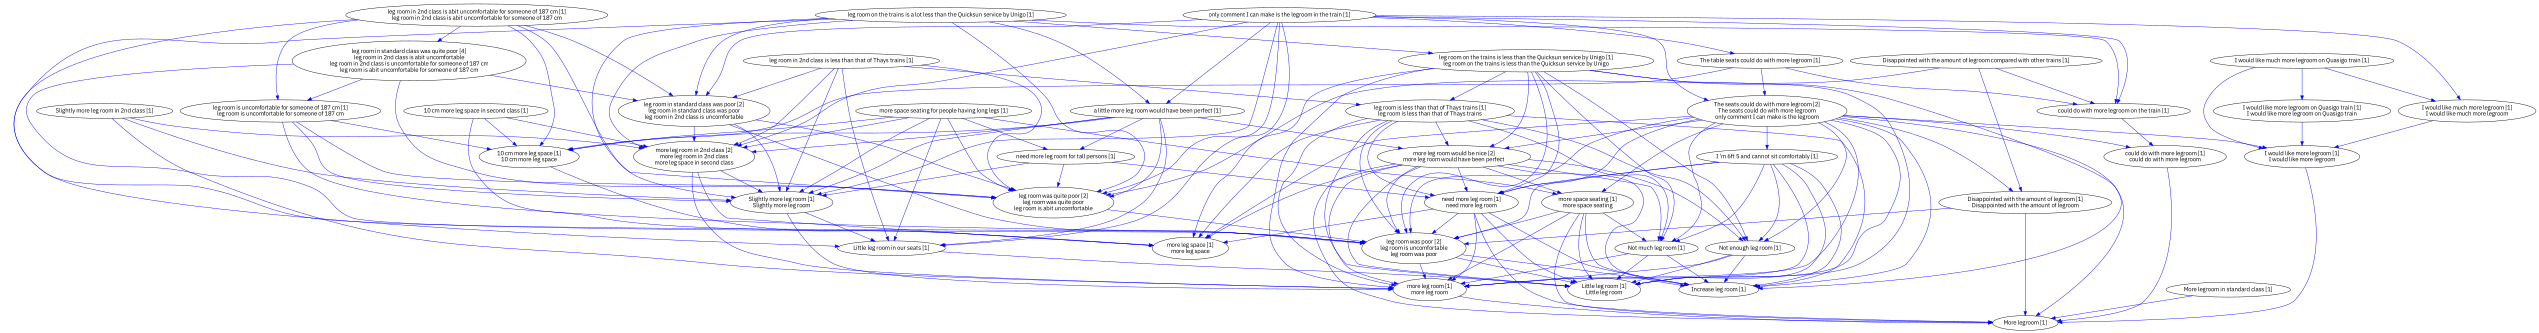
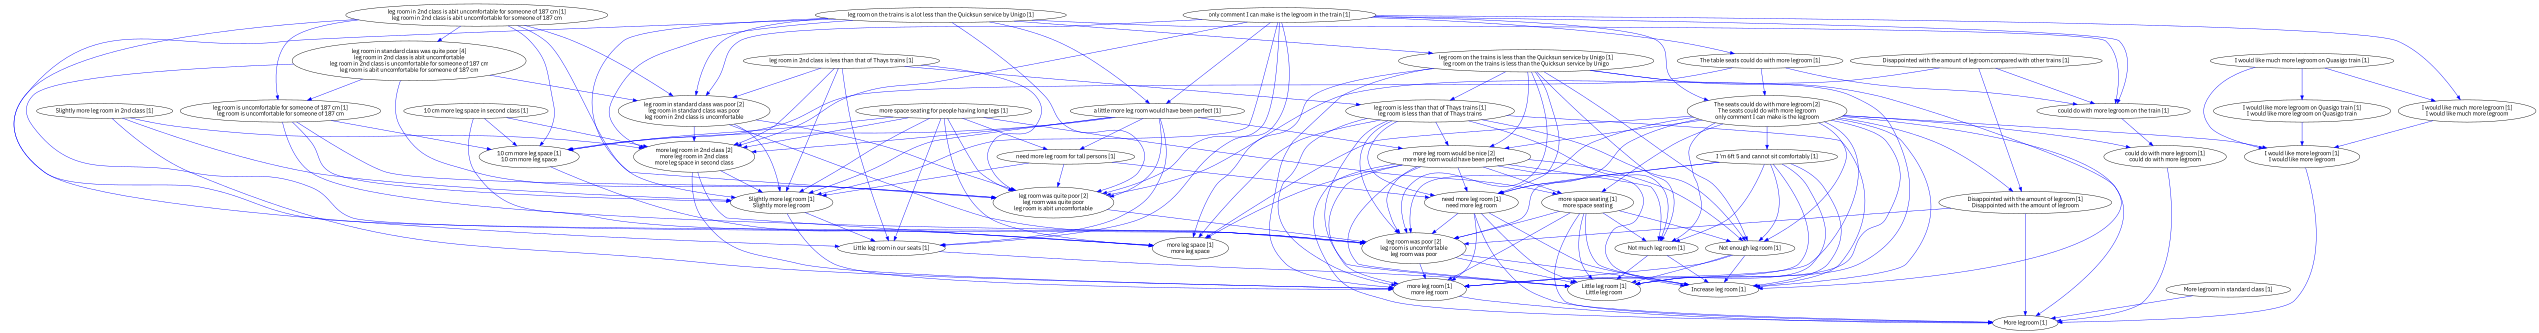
(1335, 225) -> (1006, 225)
none -> (1673, 225)
(1538, 270) -> none
